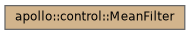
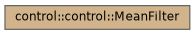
(95, 17) -> (97, 17)
